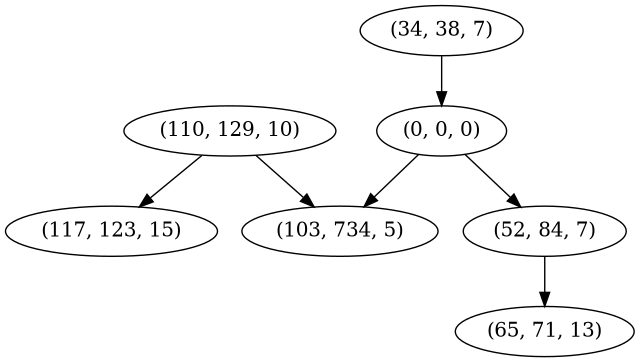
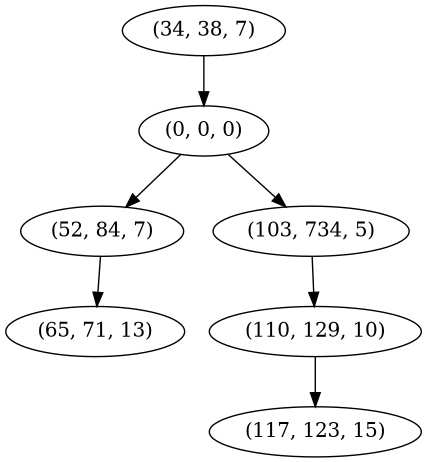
(280, 176) -> (313, 275)
